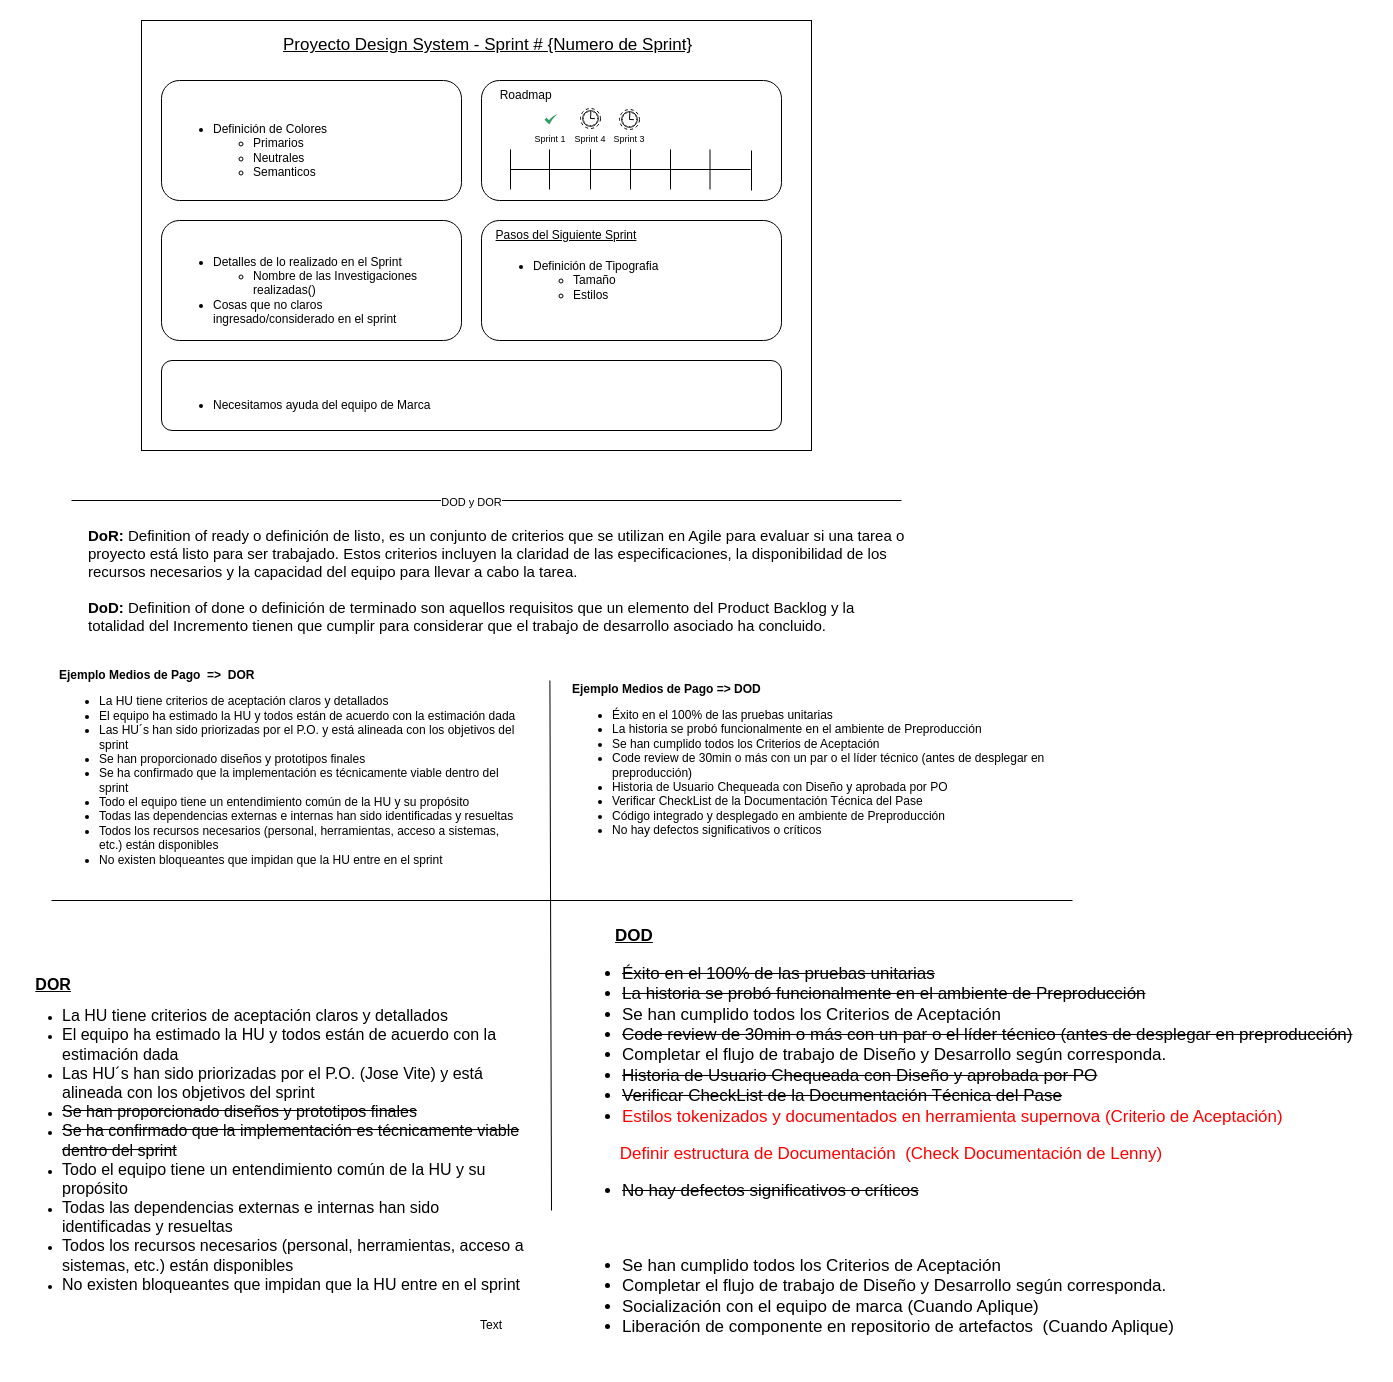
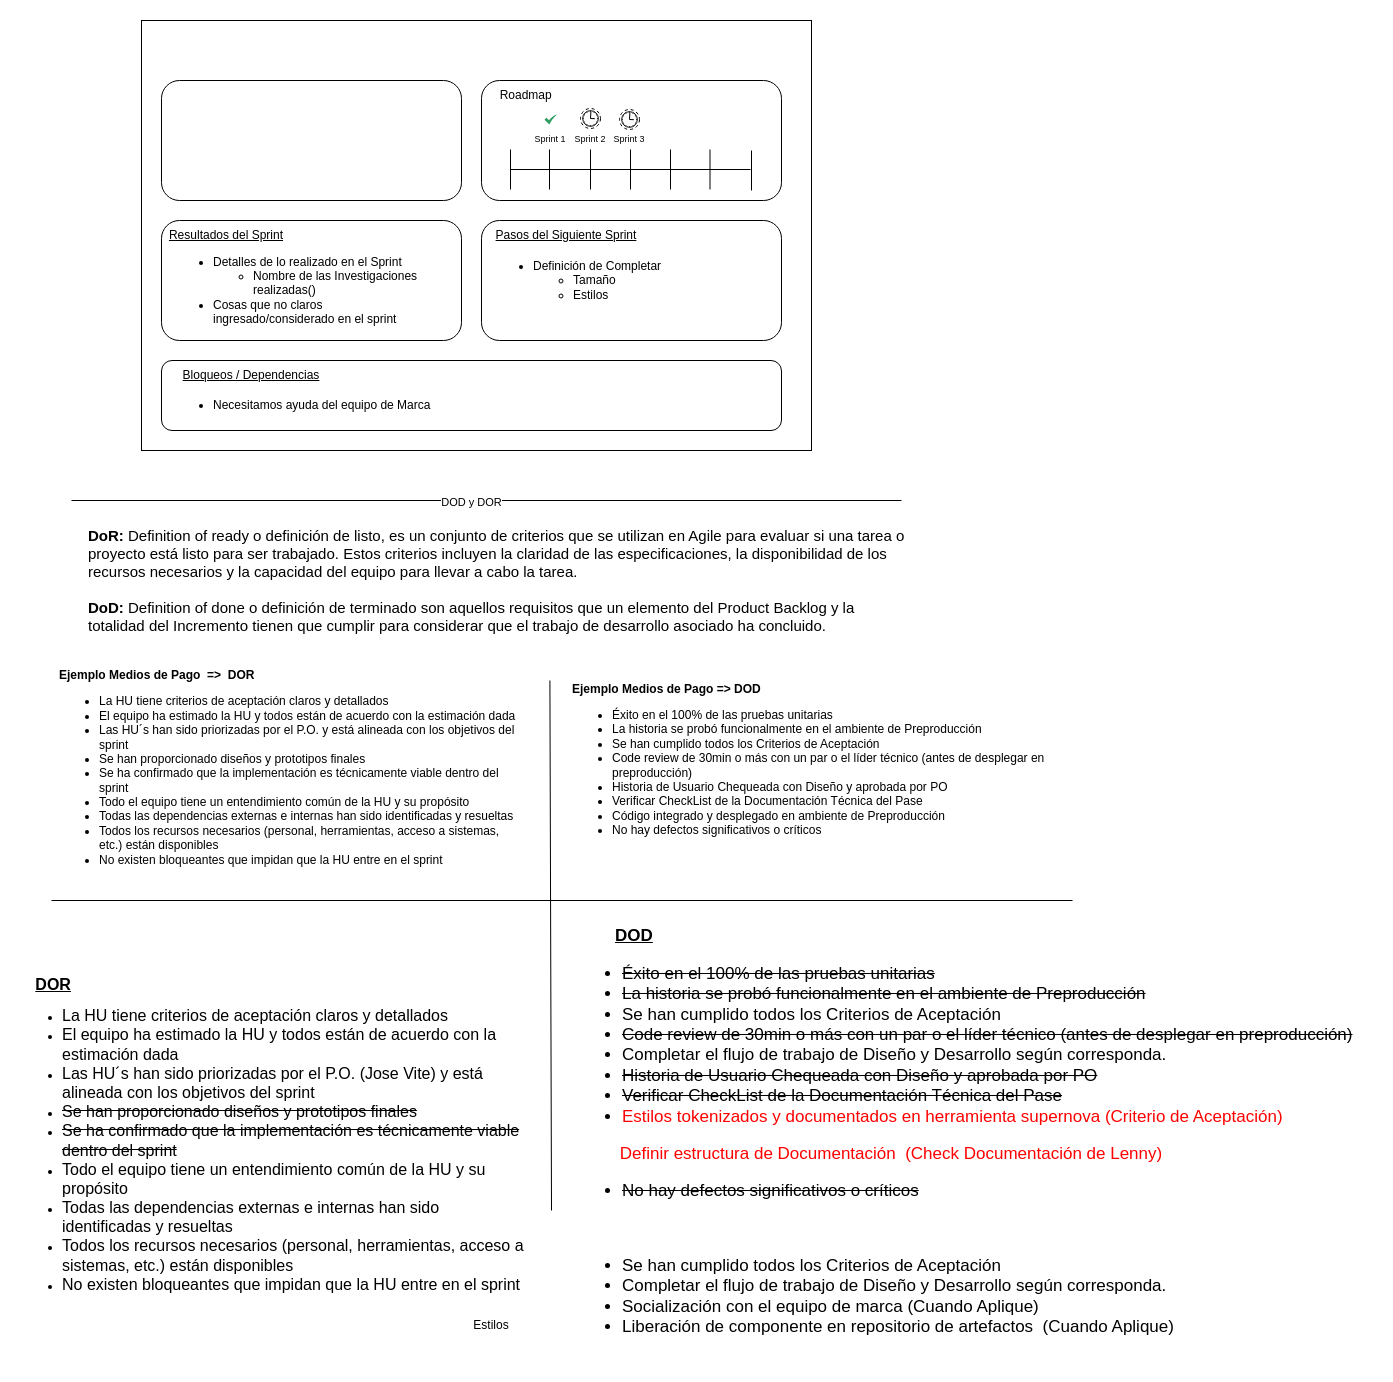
(497, 46) -> none
(591, 139) -> (591, 139)
(307, 151) -> none
none -> (227, 236)
(563, 281) -> (561, 281)
none -> (252, 376)
(492, 1326) -> (492, 1326)
